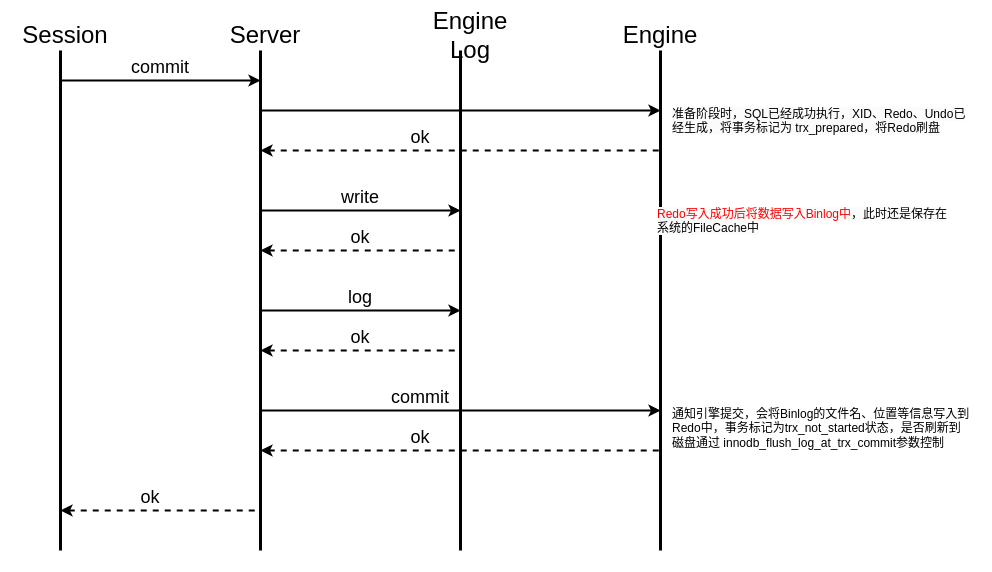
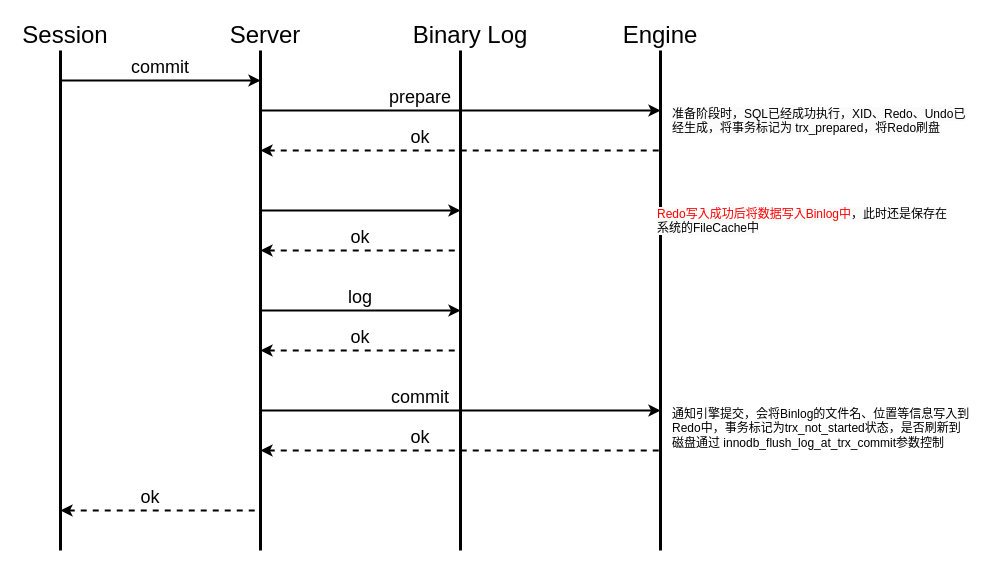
(471, 36) -> (471, 36)
none -> (421, 96)
(361, 196) -> none
